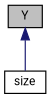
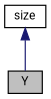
(25, 55) -> (25, 55)
